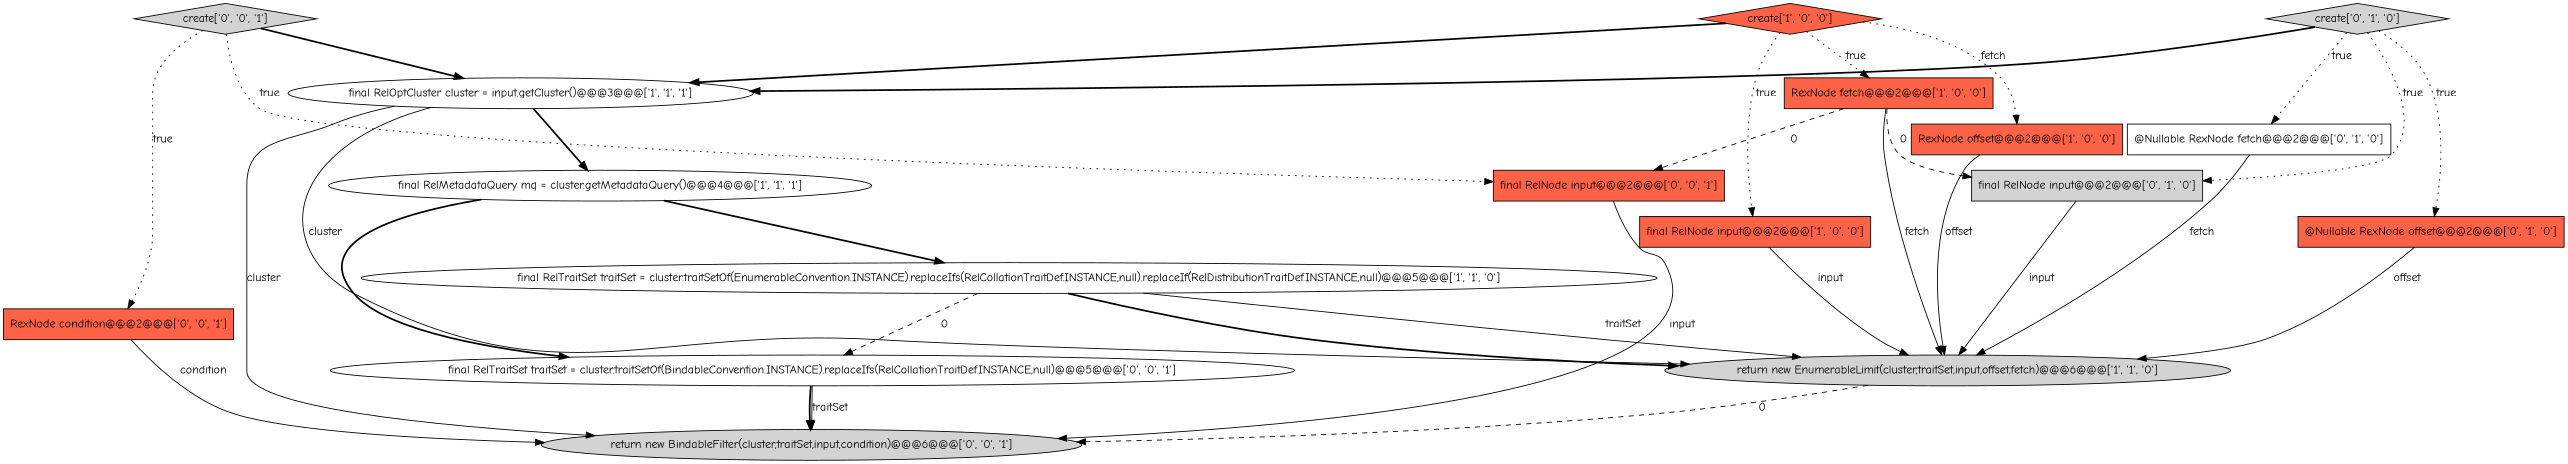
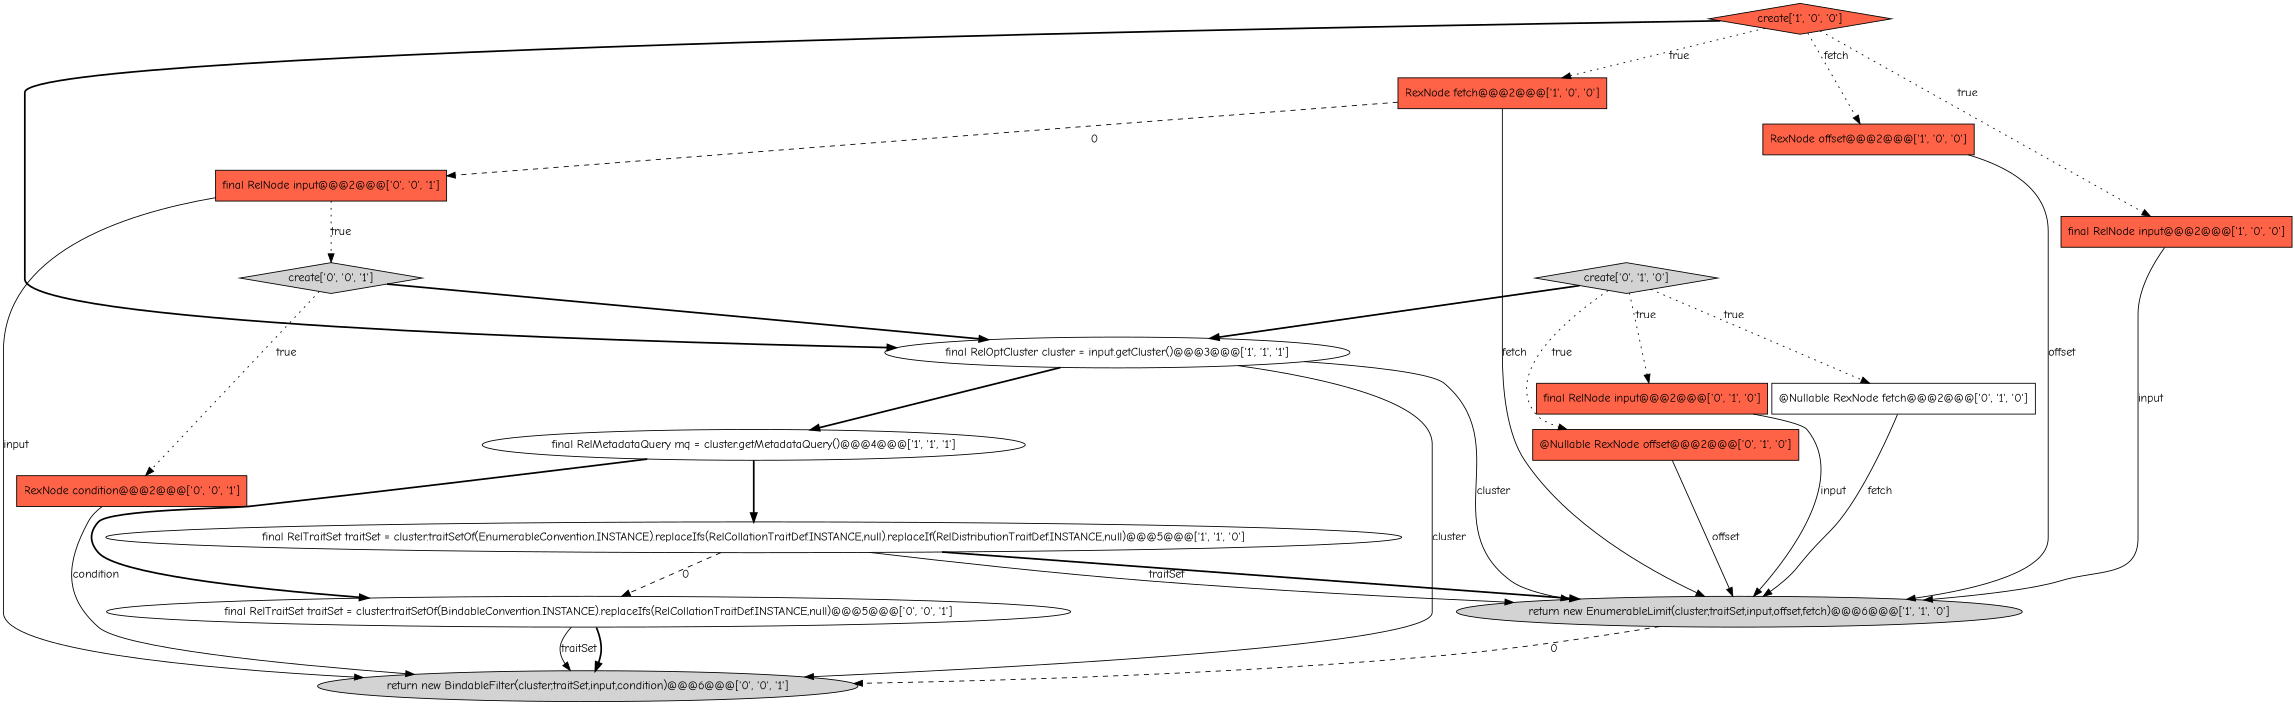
(829, 158) -> (331, 227)
(1907, 160) -> none
(2087, 186) -> (1652, 399)
